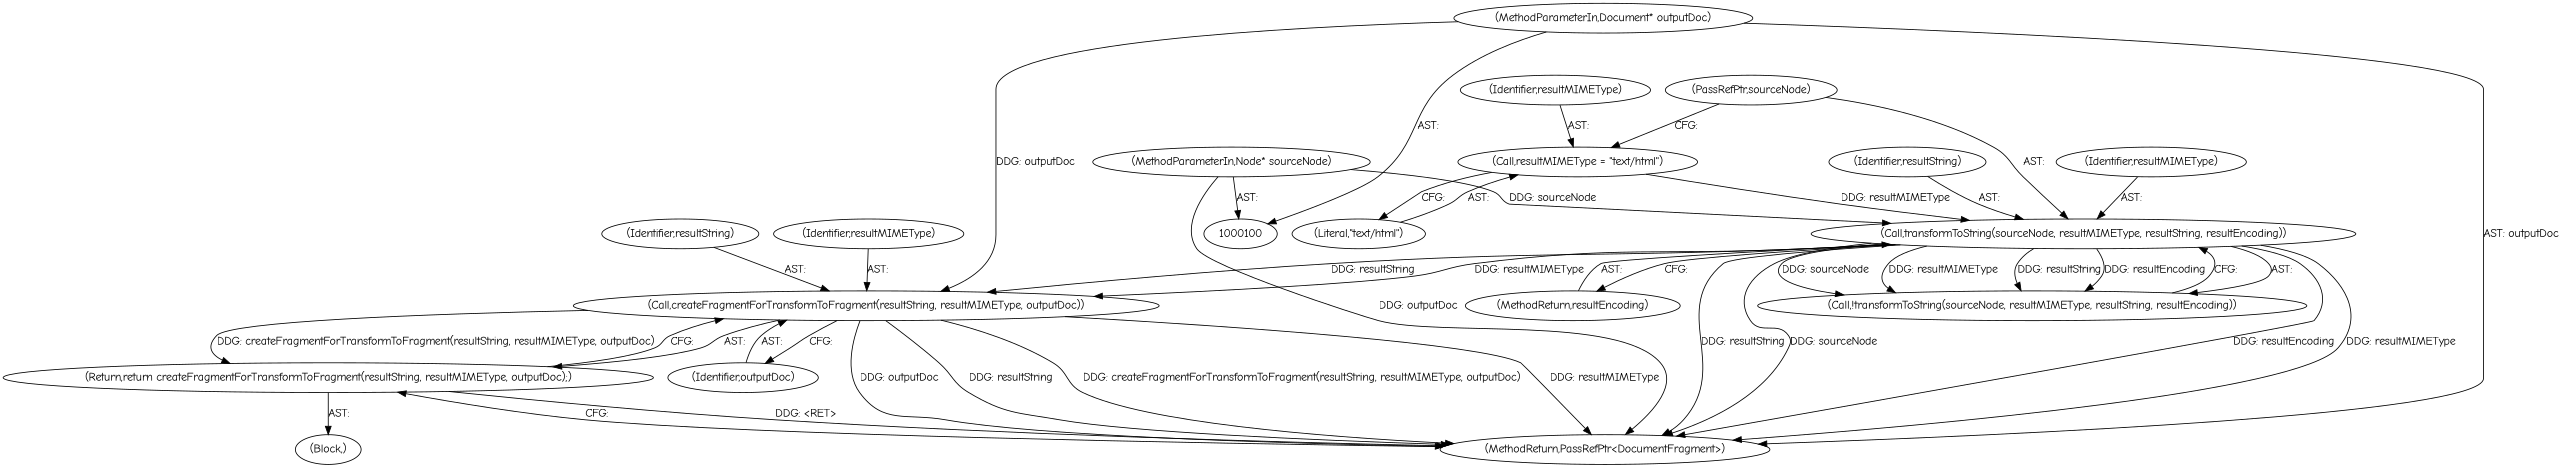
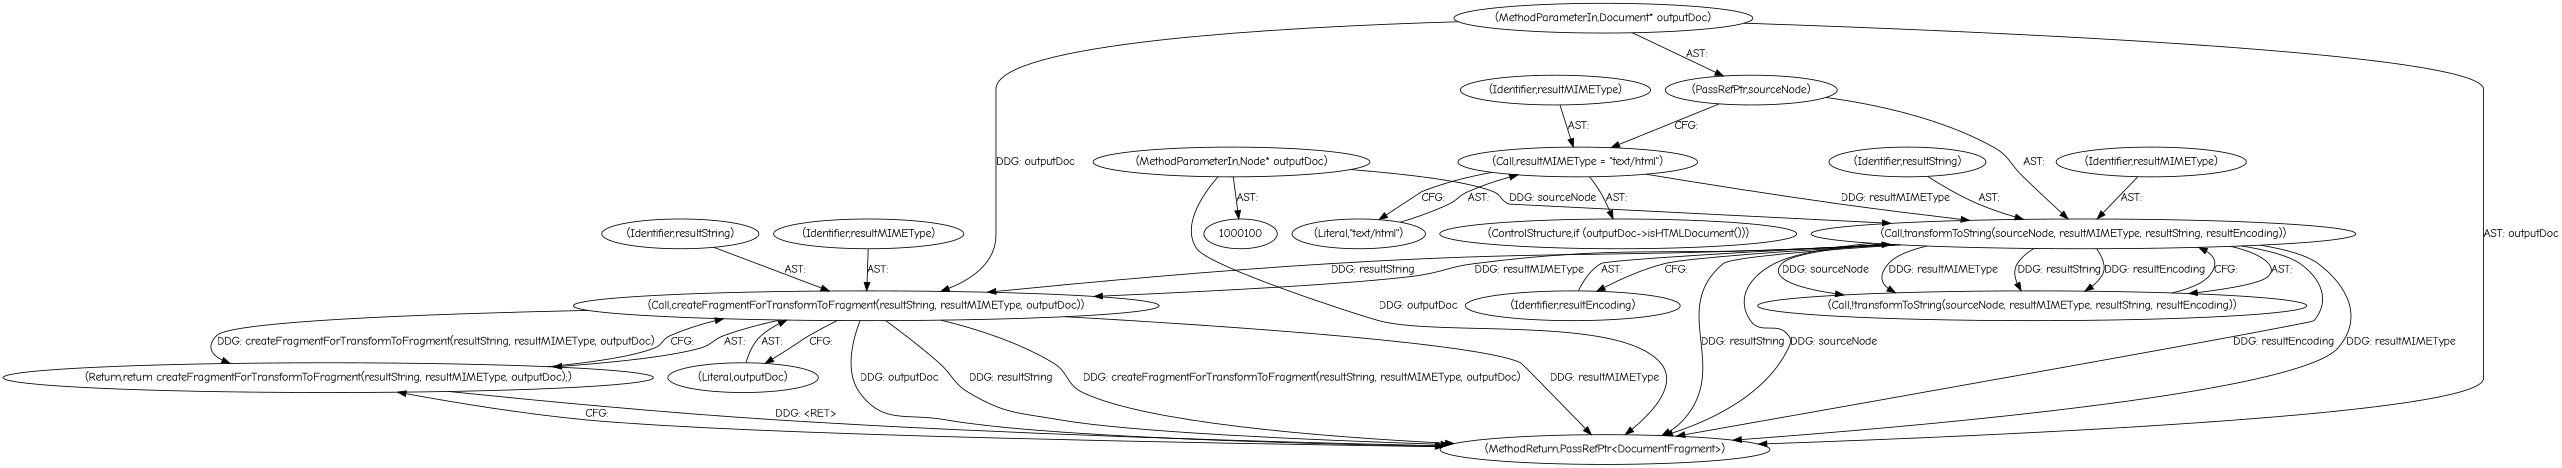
(1413, 130) -> (1674, 53)
(1231, 162) -> (1231, 162)
none -> (1618, 234)
(1573, 306) -> (1573, 306)
(743, 378) -> (743, 378)
(328, 450) -> none
